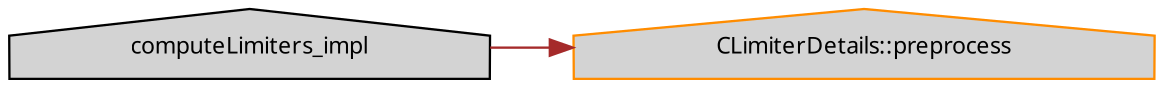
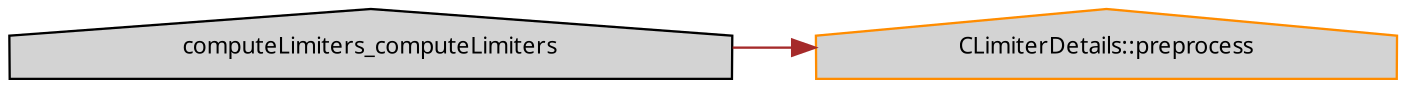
(250, 48) -> (371, 48)
